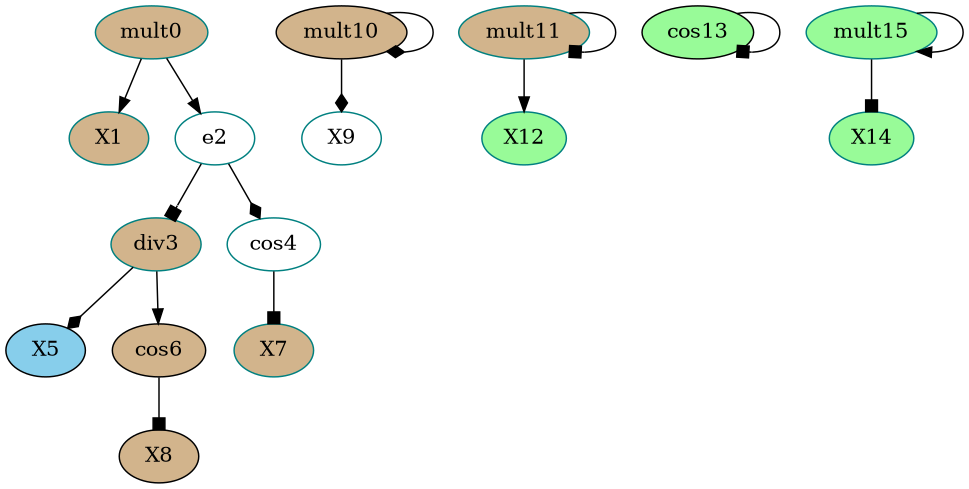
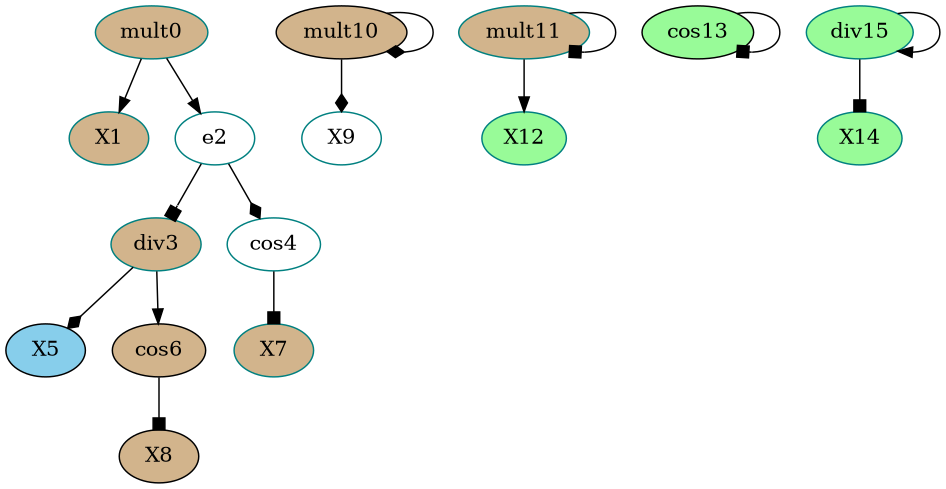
(872, 32) -> (860, 32)
